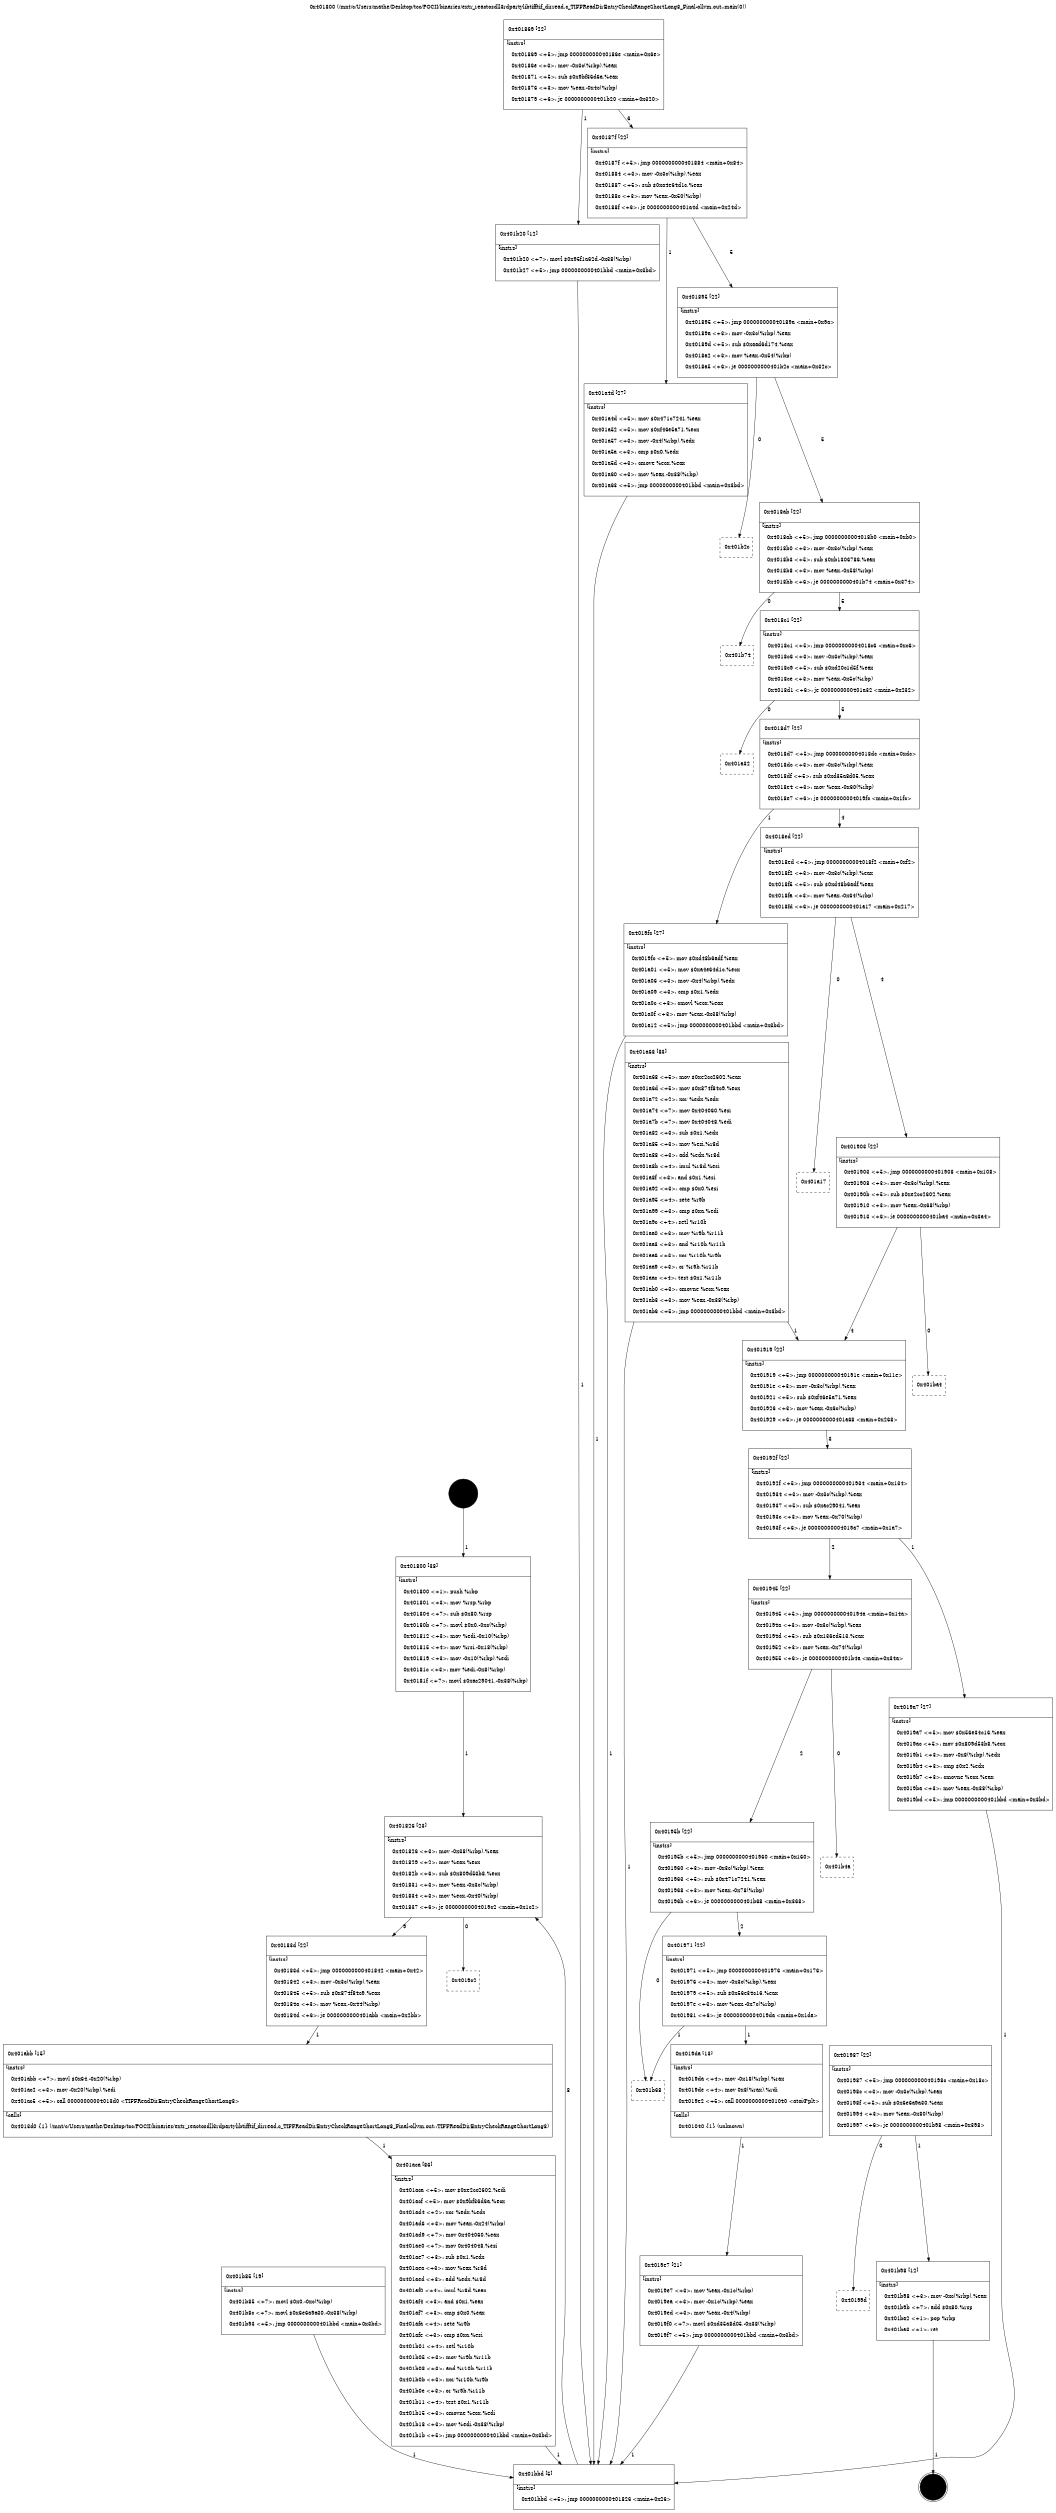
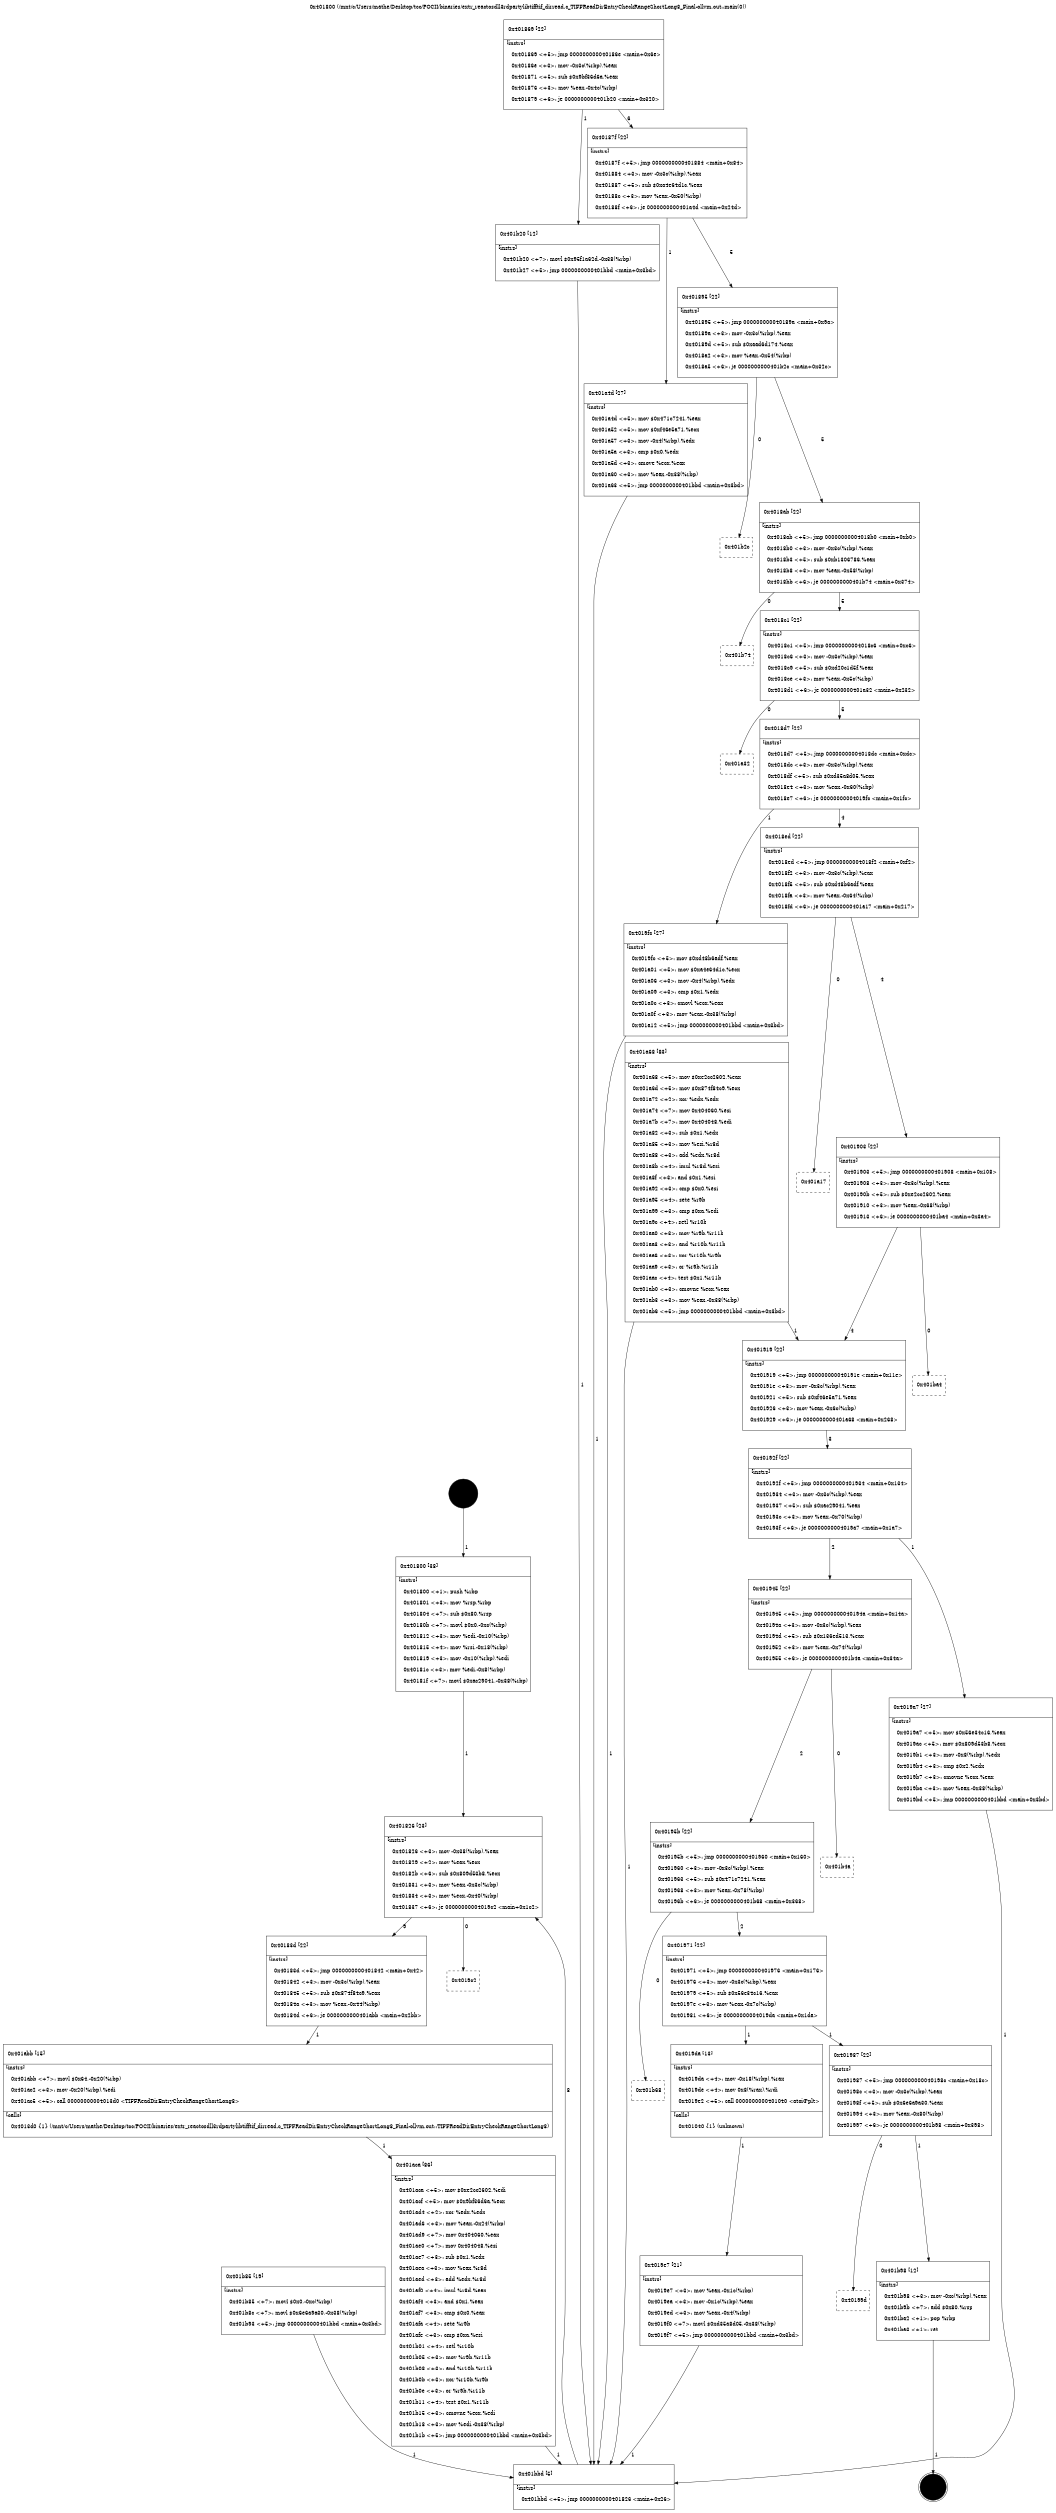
(664, 2049) -> (826, 2035)
